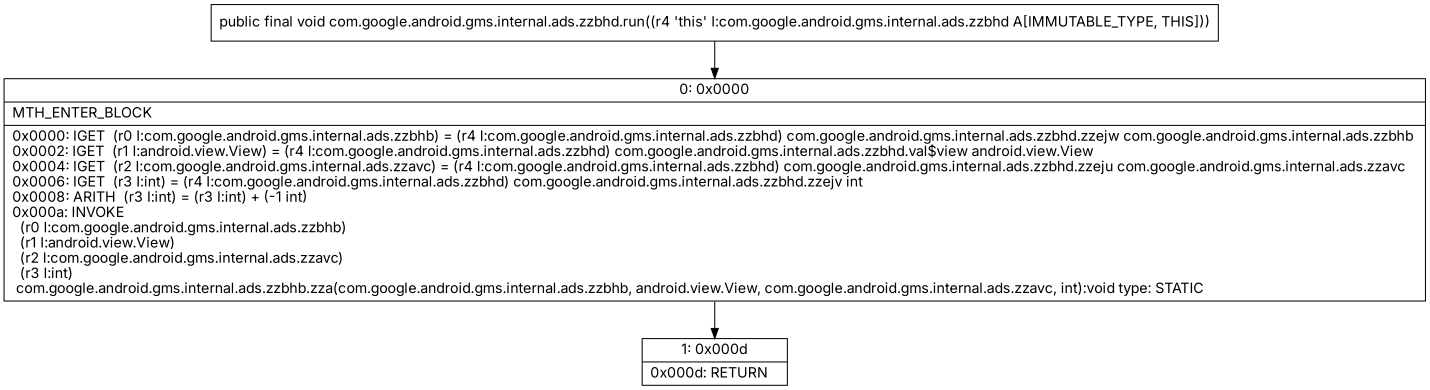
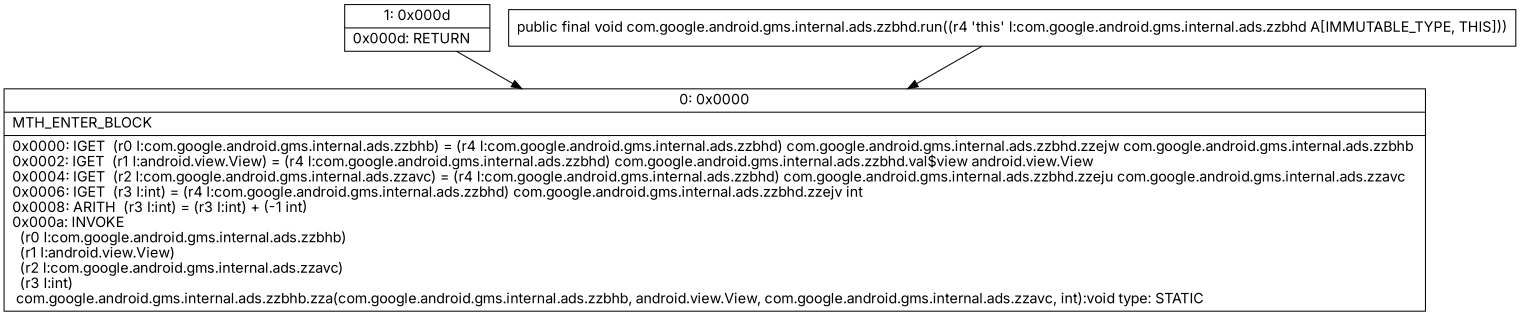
(715, 315) -> (485, 67)
